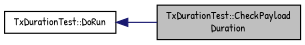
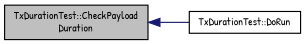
(142, 22) -> (175, 22)
